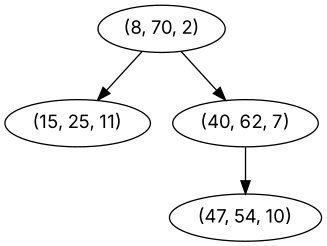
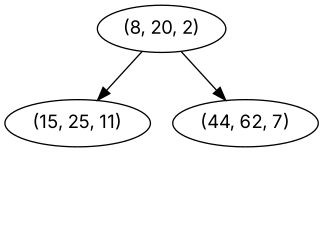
(162, 29) -> (162, 29)
(246, 123) -> (246, 123)
(246, 218) -> none
